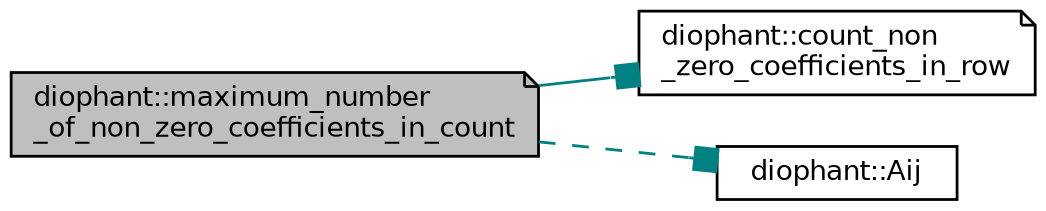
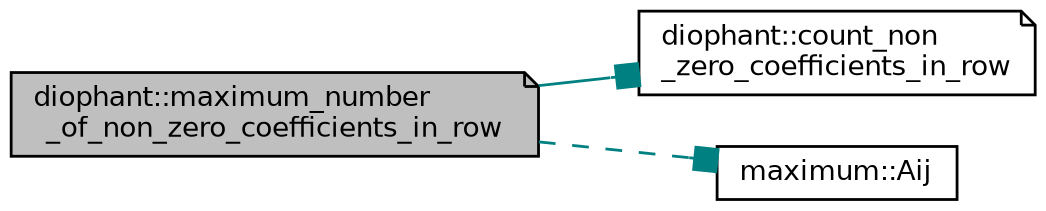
(275, 114) -> (275, 114)
(837, 173) -> (837, 173)
